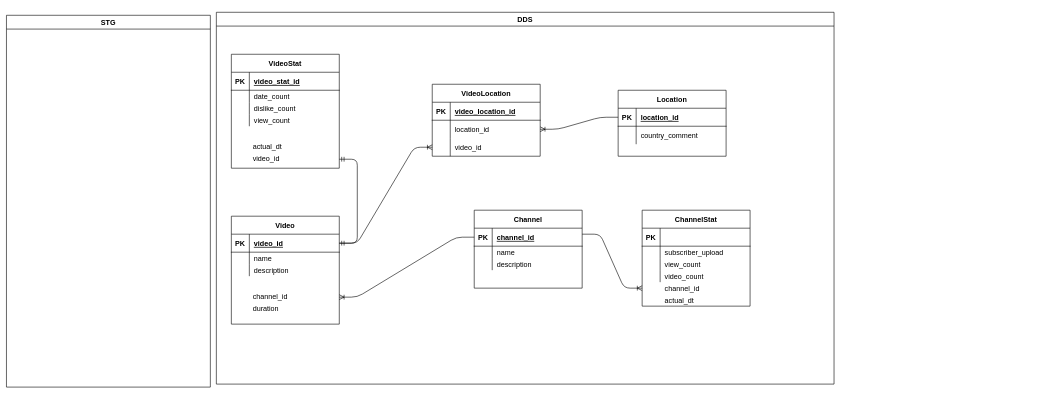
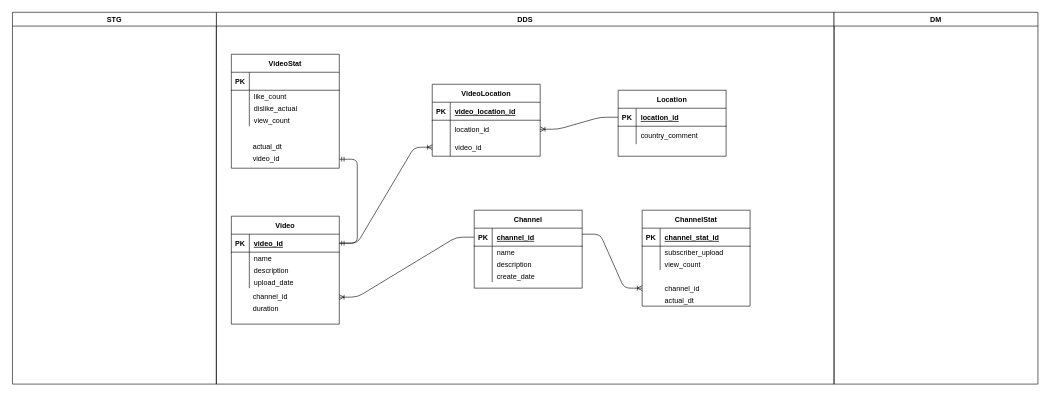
(294, 81) -> none
(274, 97) -> (272, 97)
(277, 109) -> (278, 109)
none -> (936, 198)
(108, 201) -> (114, 198)
none -> (705, 237)
none -> (537, 276)
(705, 276) -> none
none -> (294, 282)
